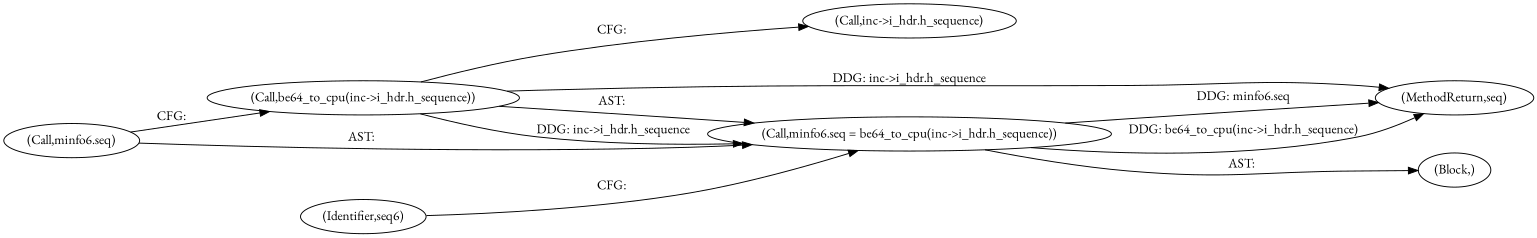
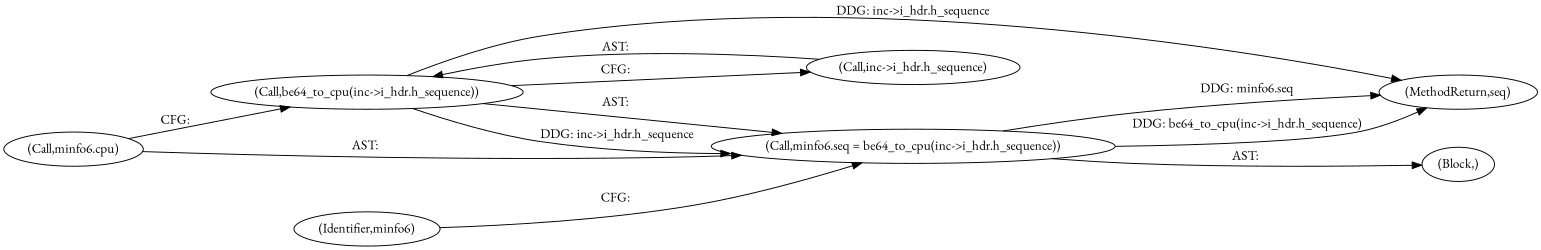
none -> (630, 54)
(72, 141) -> (74, 149)
(363, 217) -> (367, 229)
